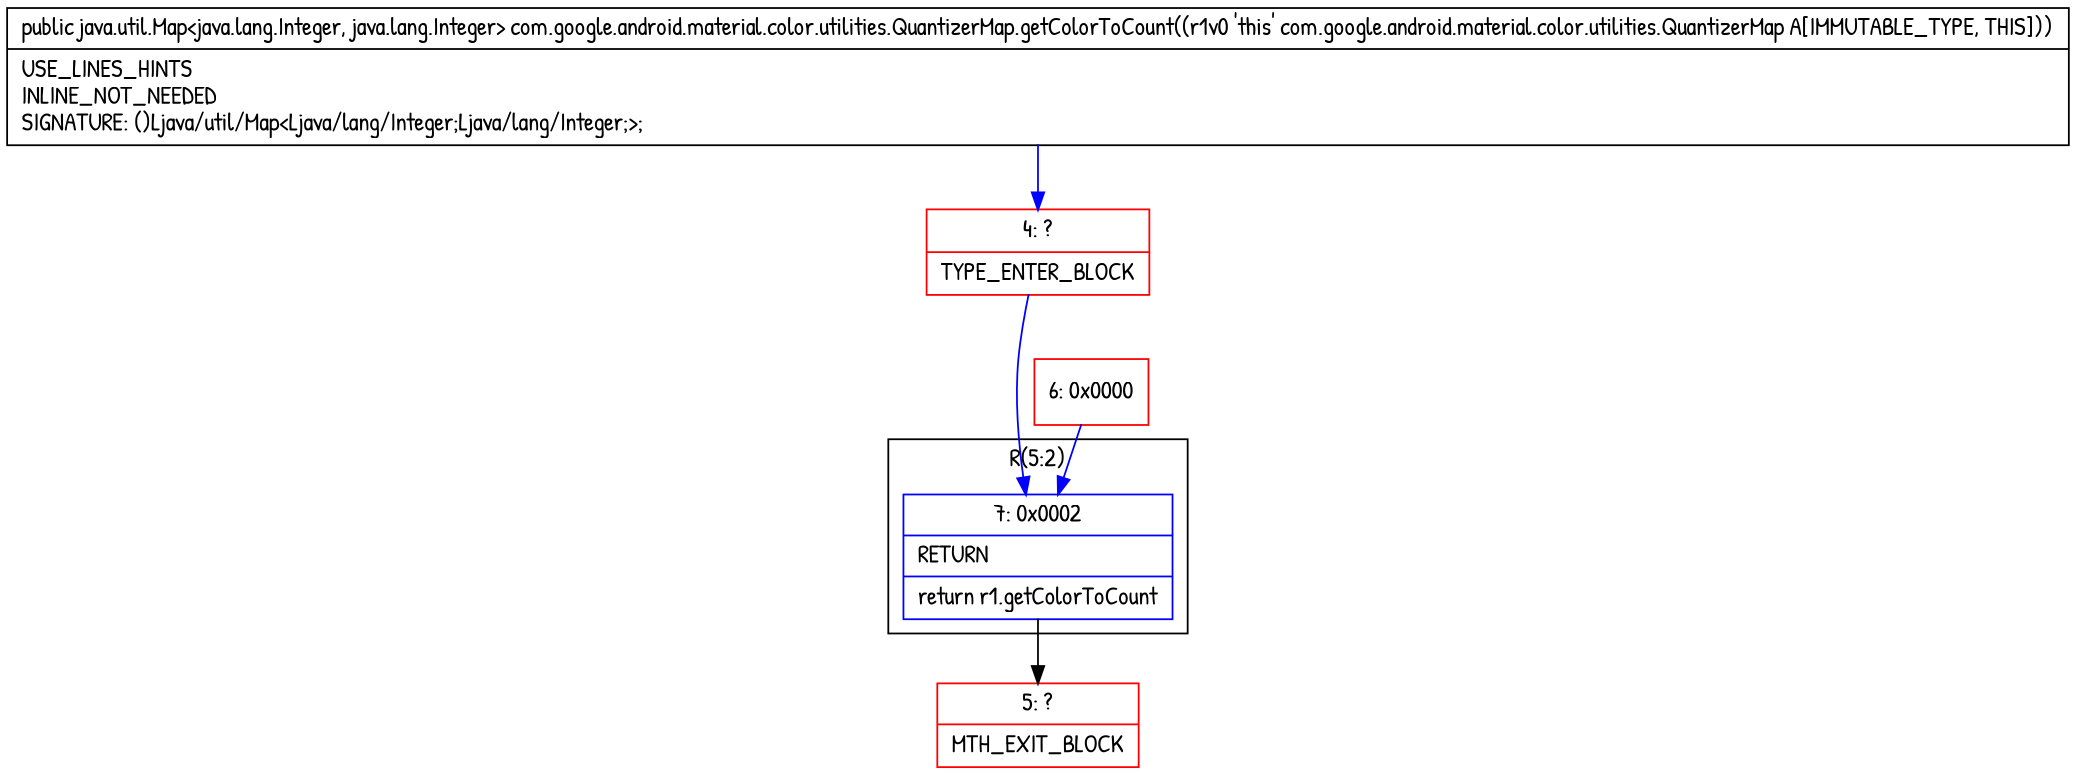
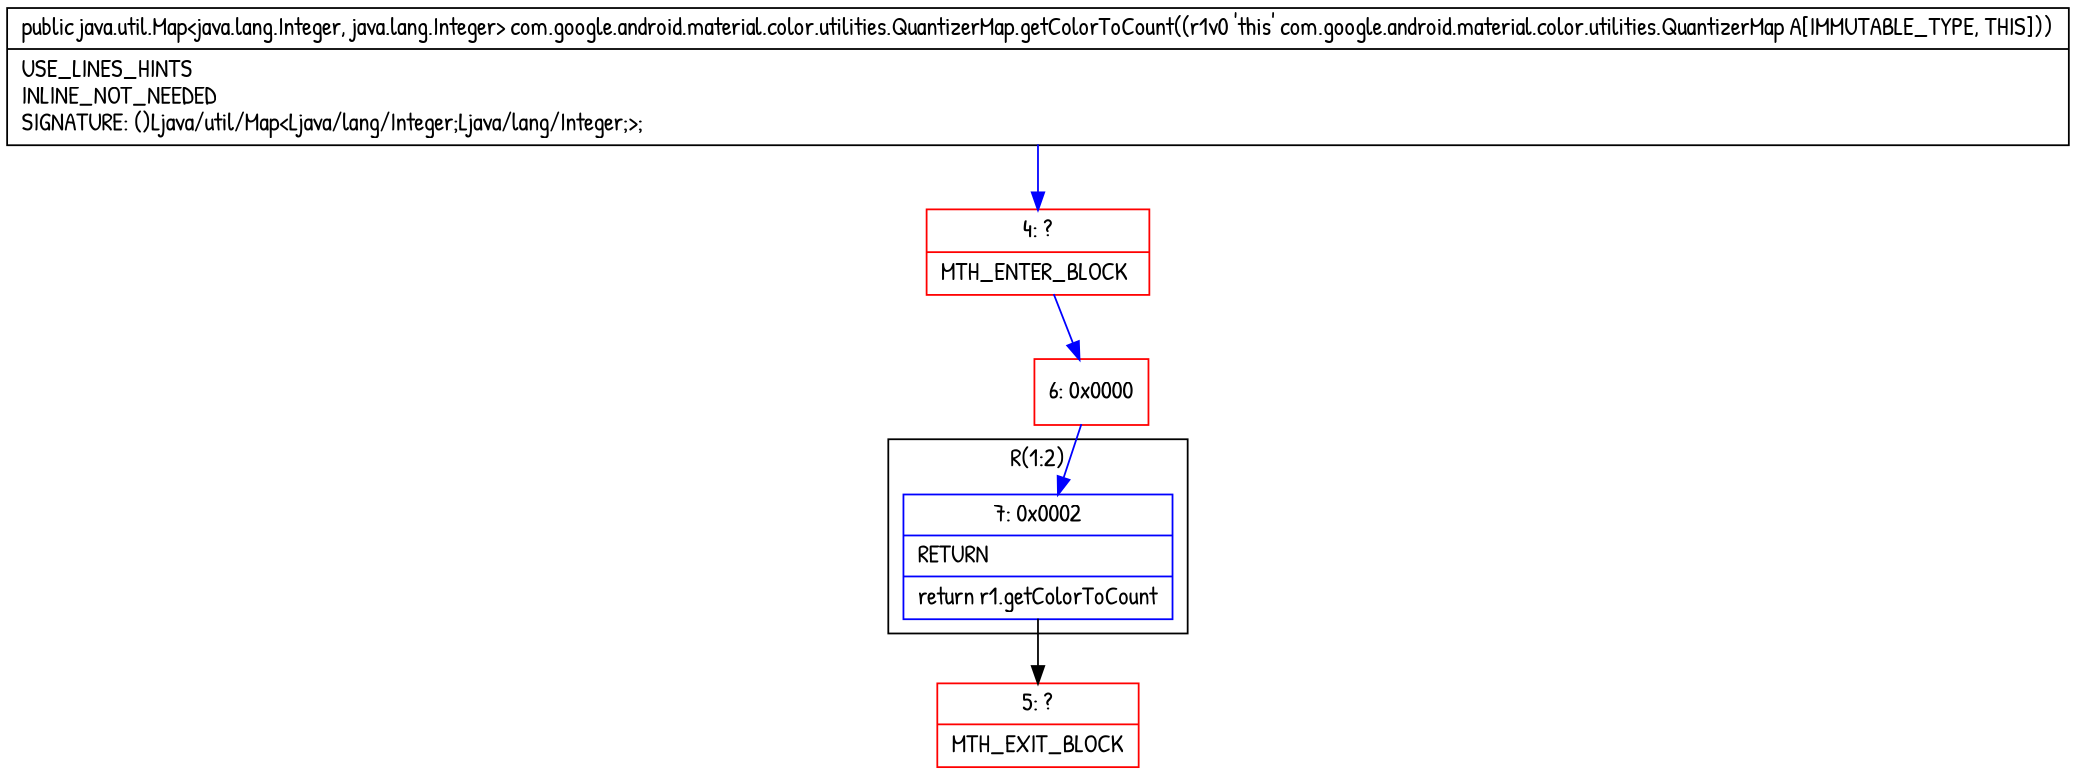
(1038, 273) -> (1035, 273)
(1017, 385) -> (1063, 318)
(1038, 460) -> (1038, 460)
